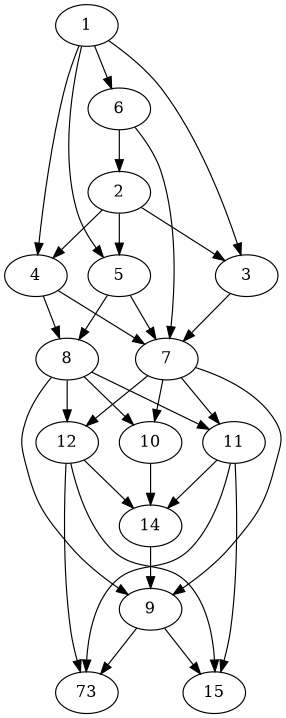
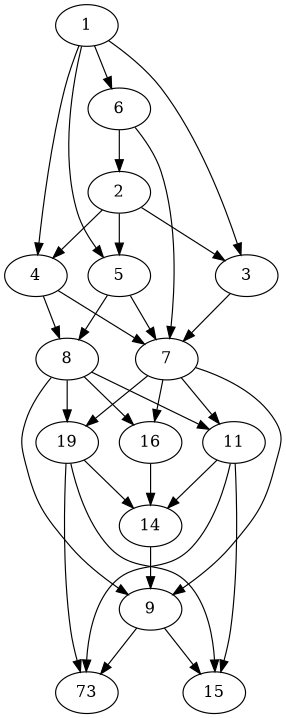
(67, 442) -> (67, 442)
(151, 442) -> (151, 442)
